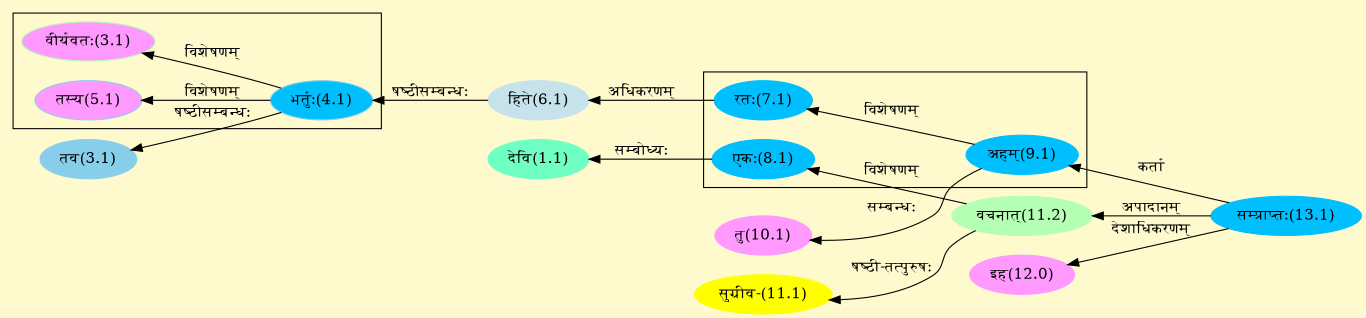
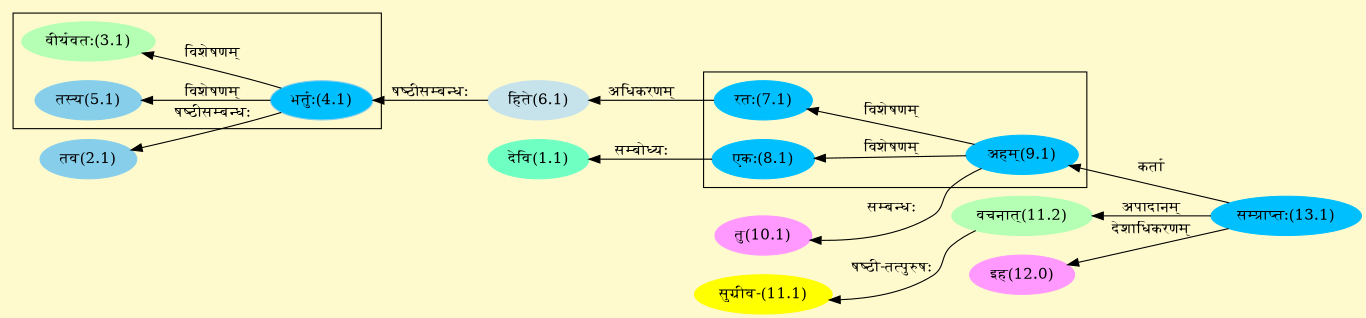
(88, 41) -> (88, 41)
(88, 100) -> (88, 100)
(88, 159) -> (88, 159)
(863, 181) -> (896, 157)
